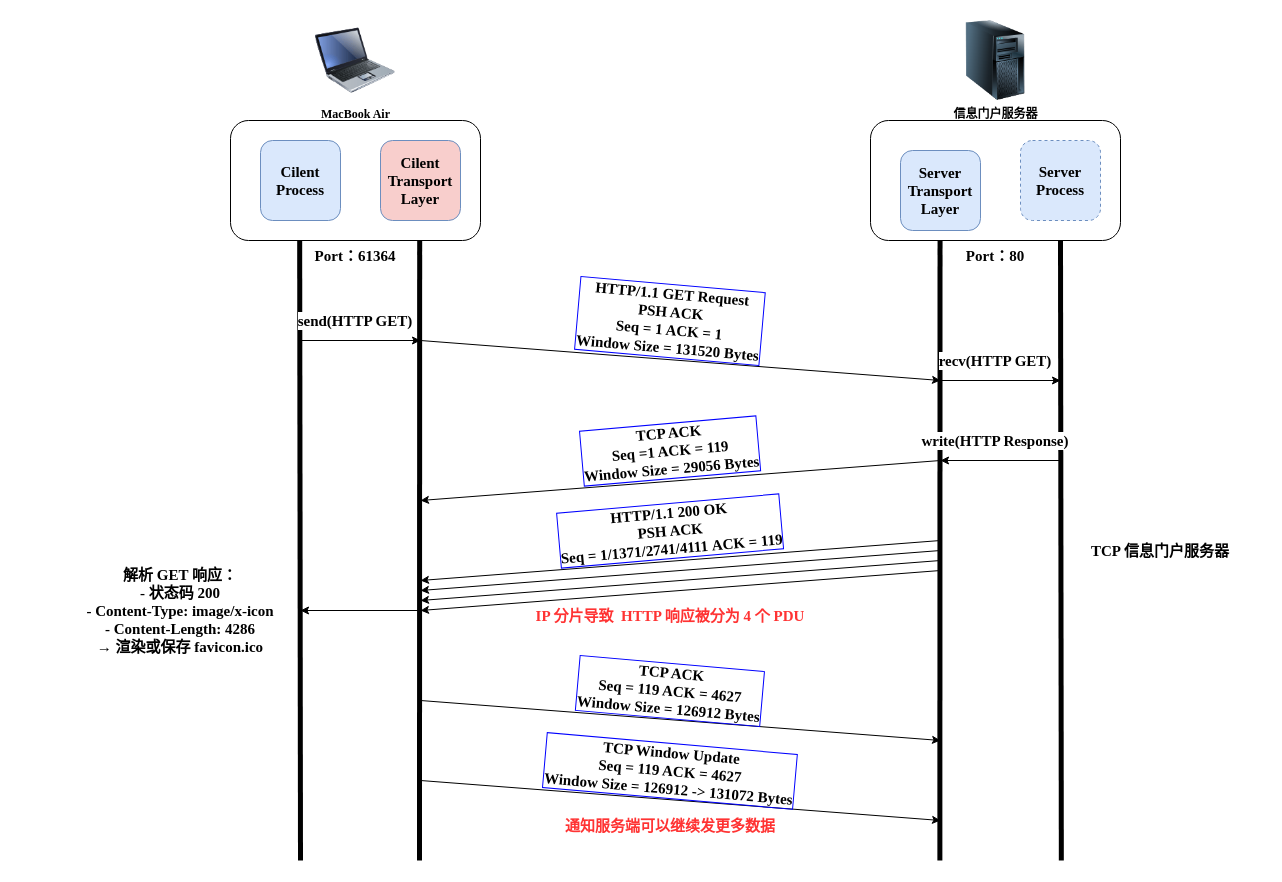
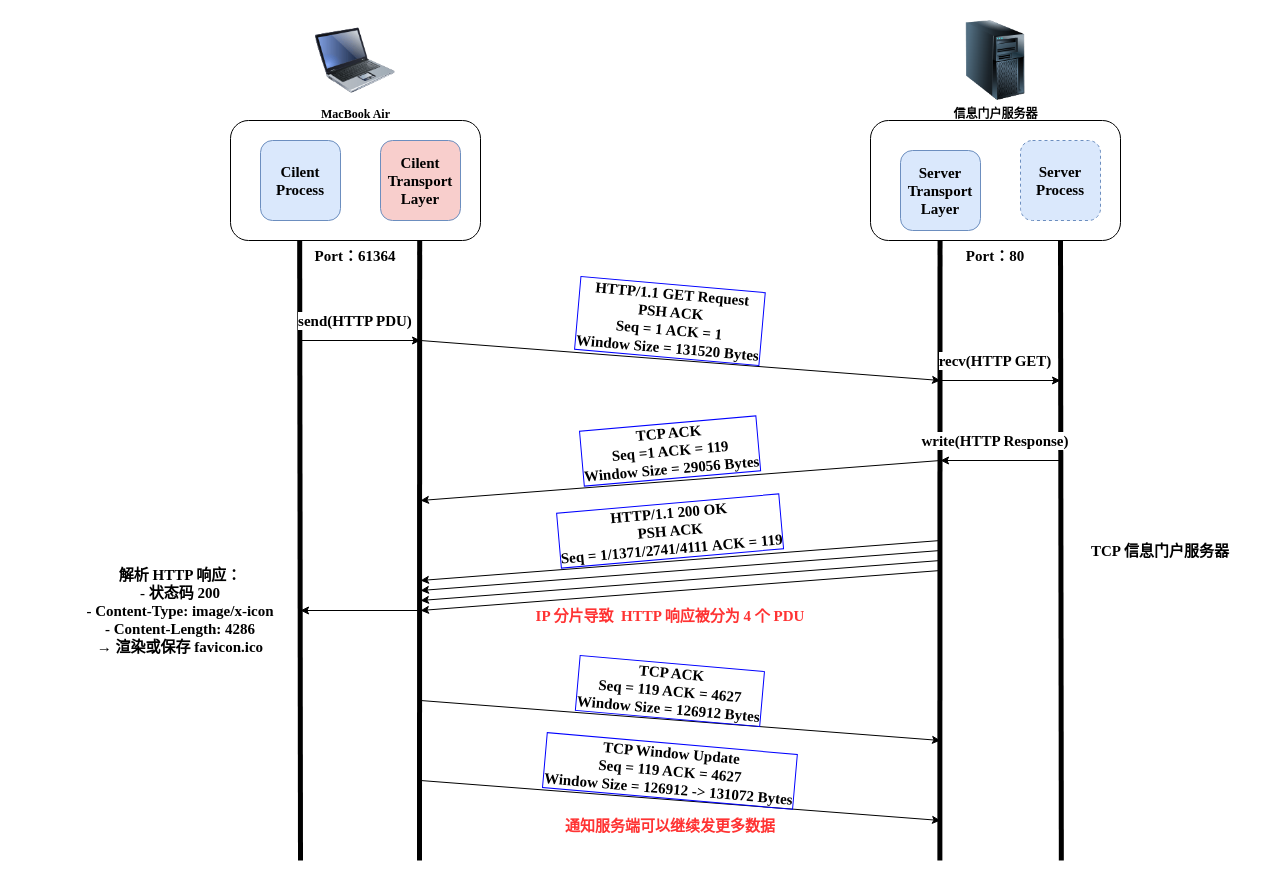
(356, 321) -> (356, 321)
(181, 611) -> (181, 611)
